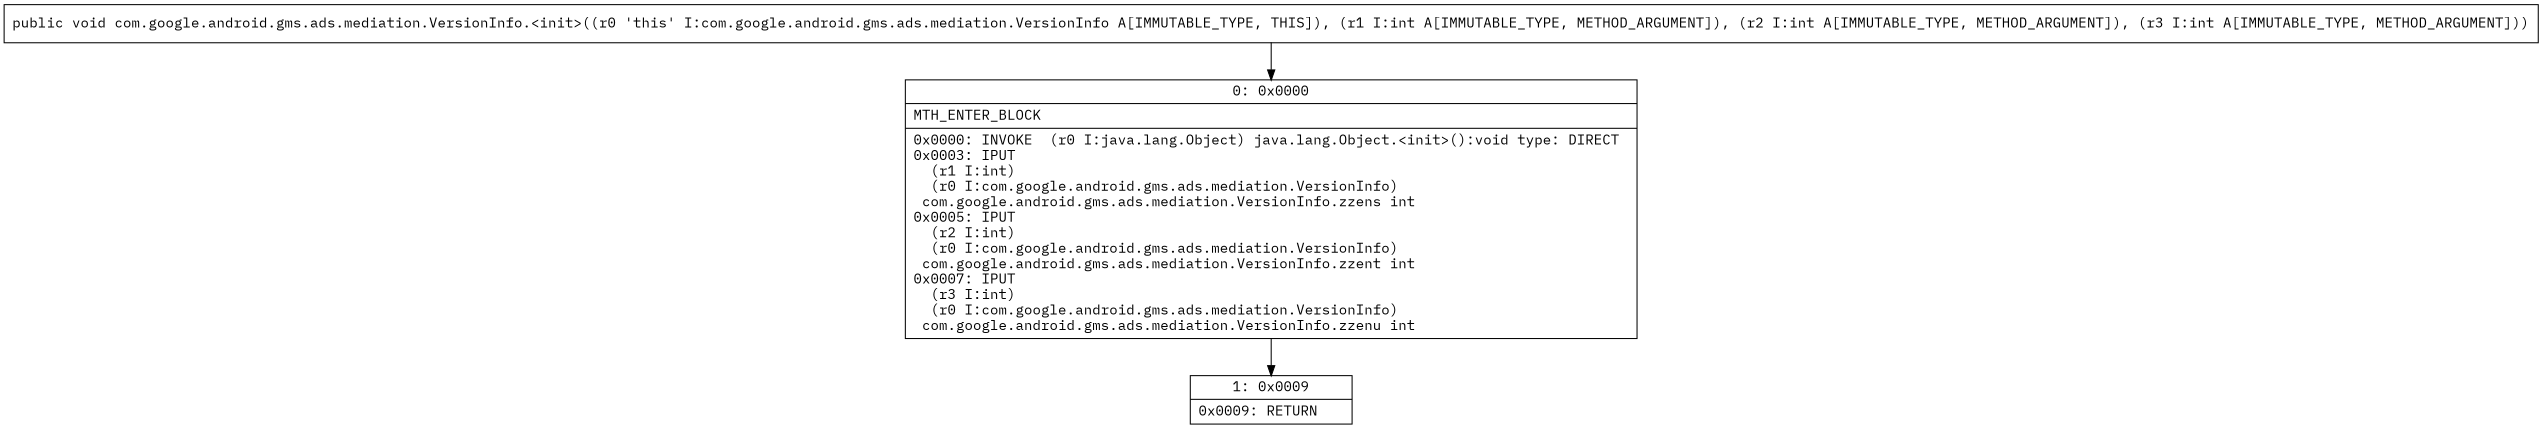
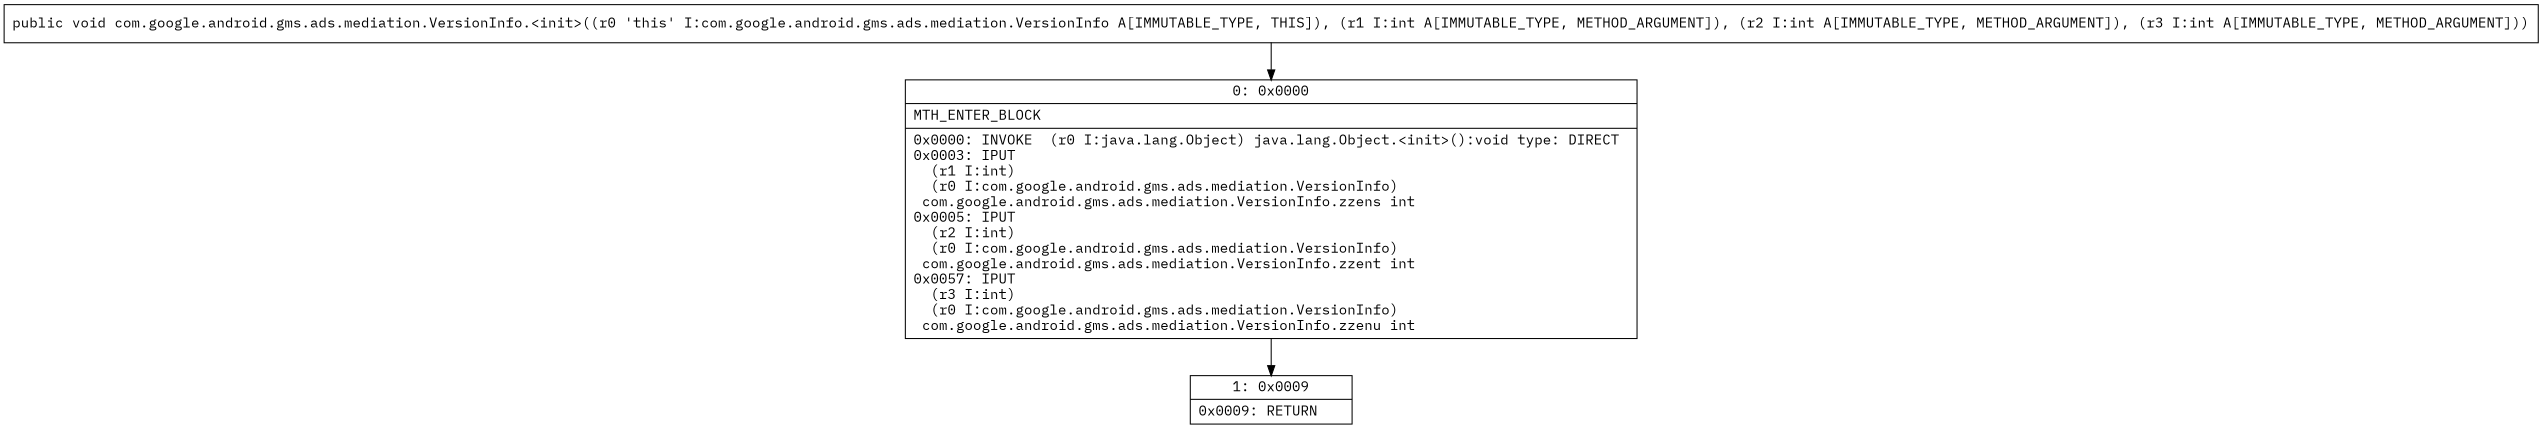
(973, 279) -> (973, 279)
